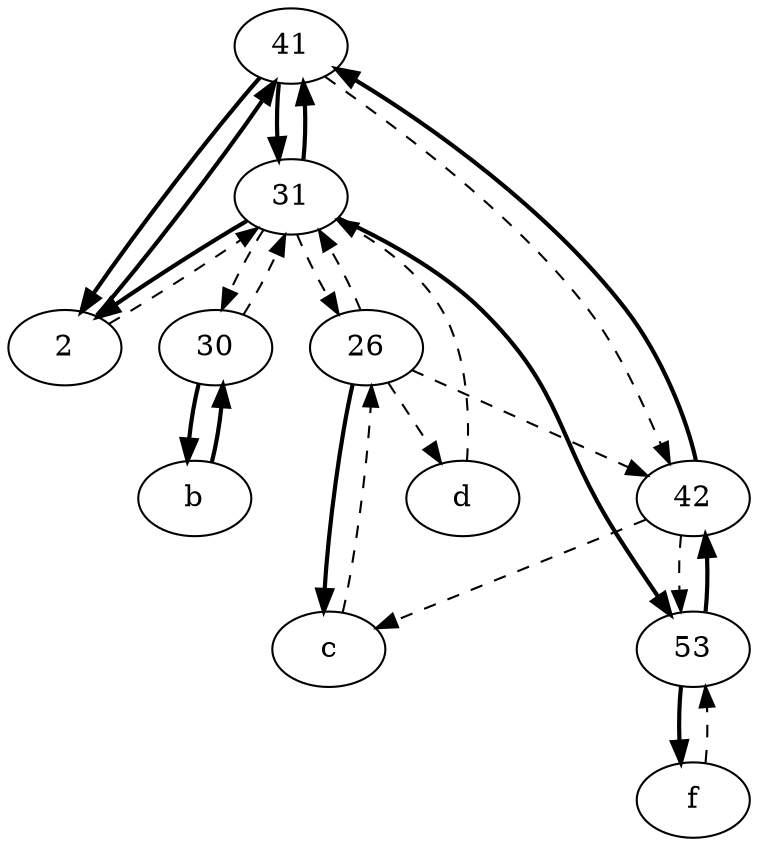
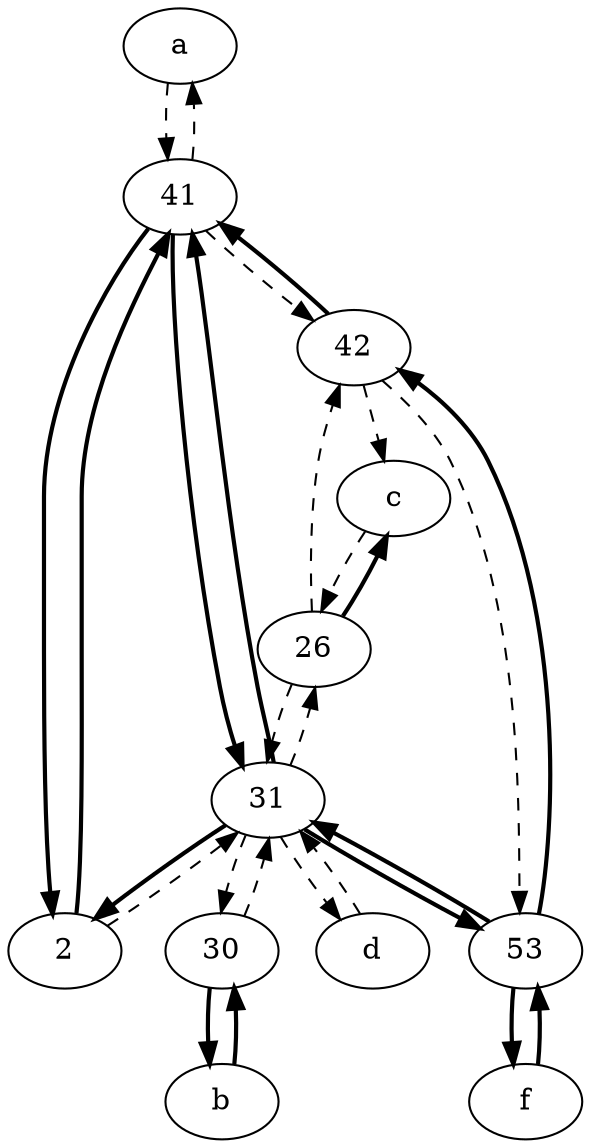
none -> (180, 46)
(409, 414) -> (303, 870)
(707, 735) -> (540, 1037)
none -> (412, 876)
